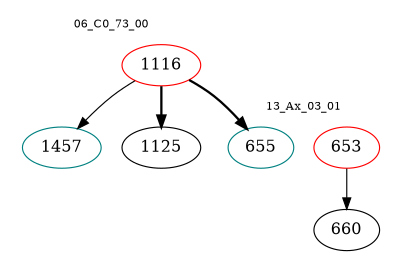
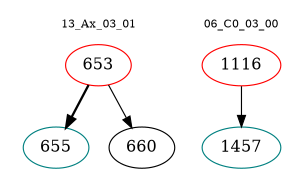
(112, 25) -> (241, 25)
(226, 106) -> (80, 101)
(161, 148) -> none
